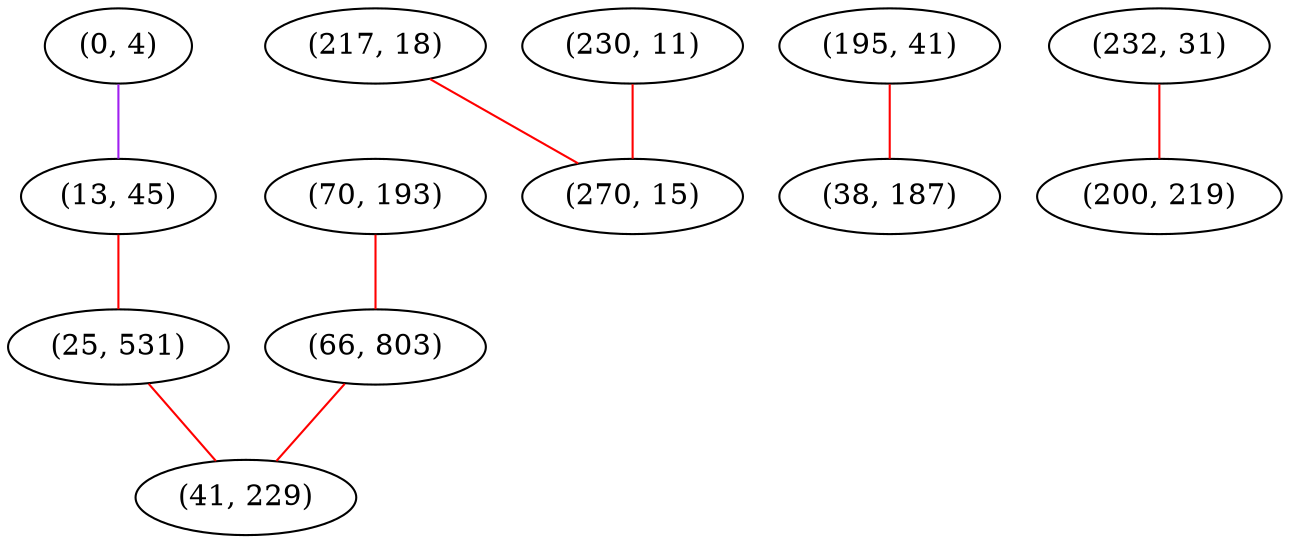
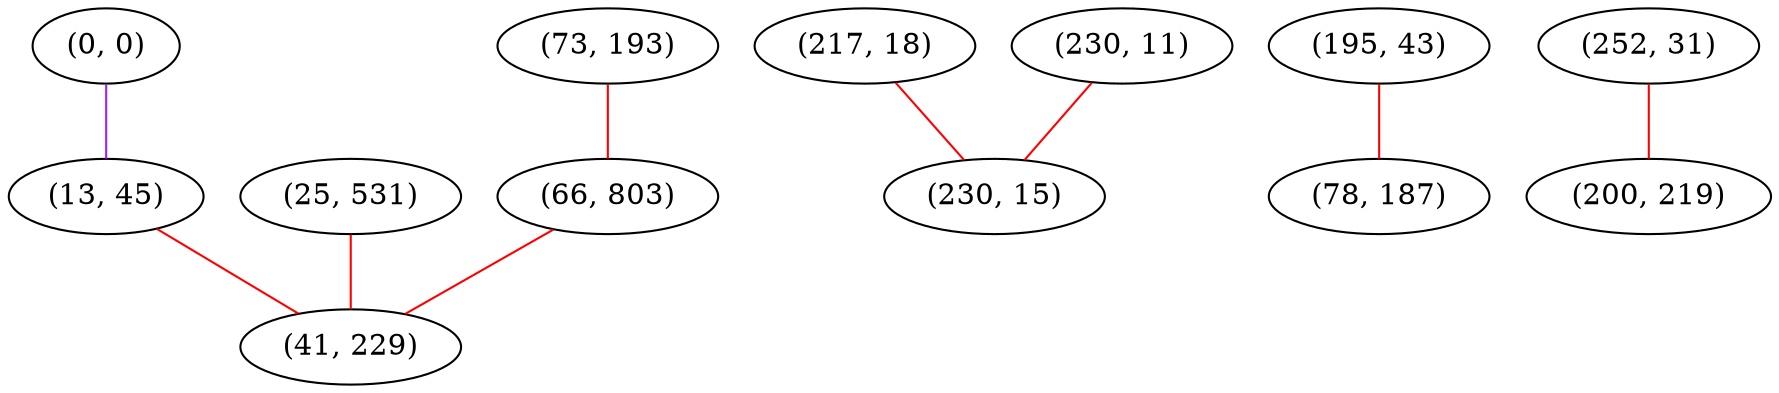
(118, 46) -> (106, 46)
(890, 46) -> (1379, 46)
(1159, 46) -> (1649, 46)
(376, 196) -> (608, 46)
(633, 196) -> (995, 196)
(890, 196) -> (1379, 196)
(118, 272) -> (228, 271)
